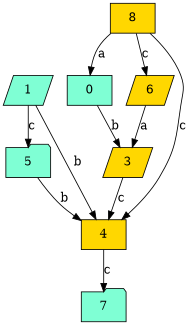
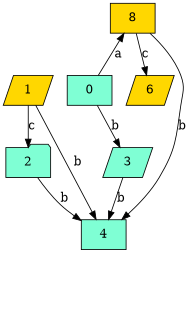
(98, 48) -> (109, 58)
(28, 90) -> (28, 90)
(140, 122) -> none
(182, 126) -> (182, 126)
(28, 163) -> (28, 163)
(128, 163) -> (128, 163)
(121, 199) -> (121, 199)
(104, 235) -> (104, 235)
(104, 307) -> none
